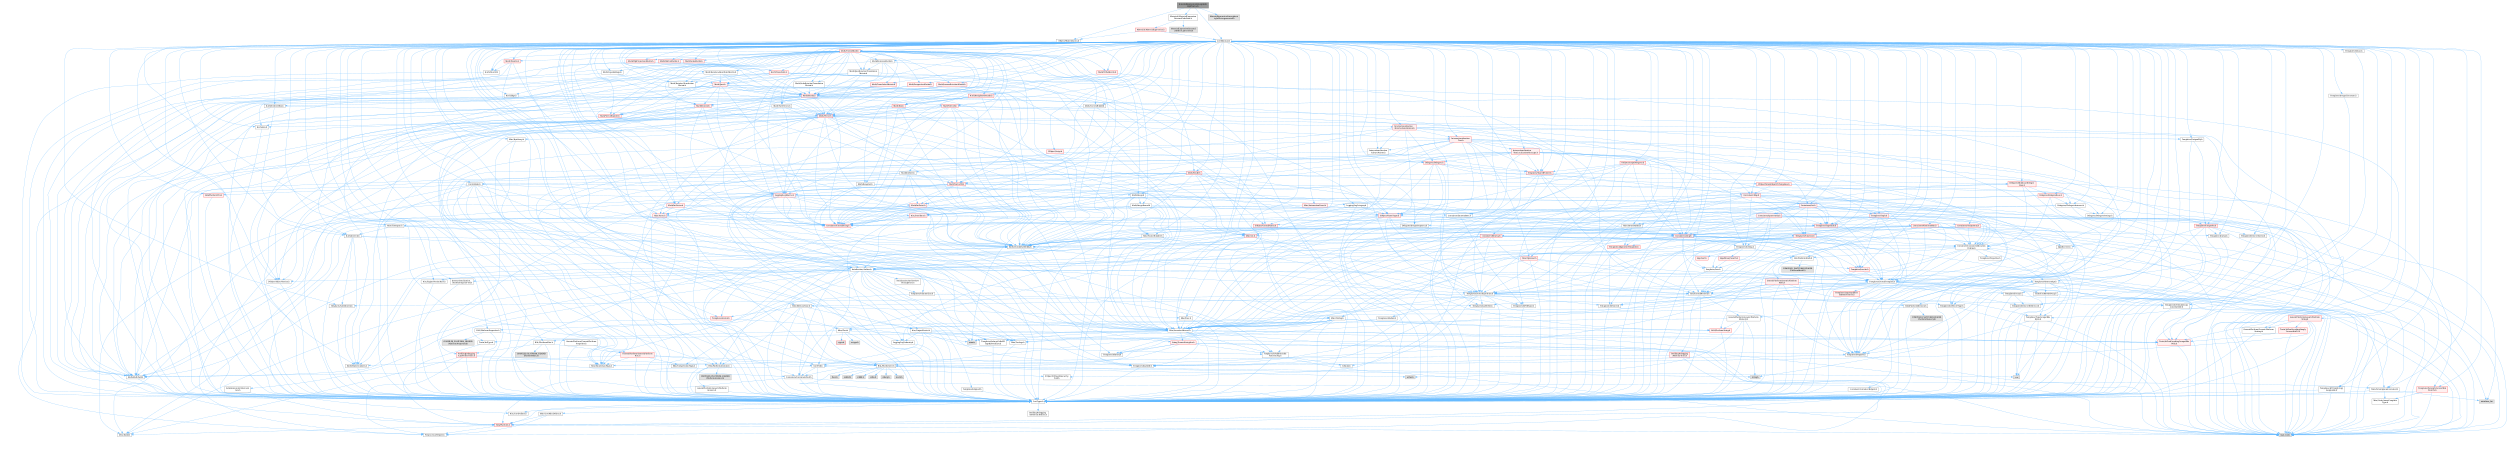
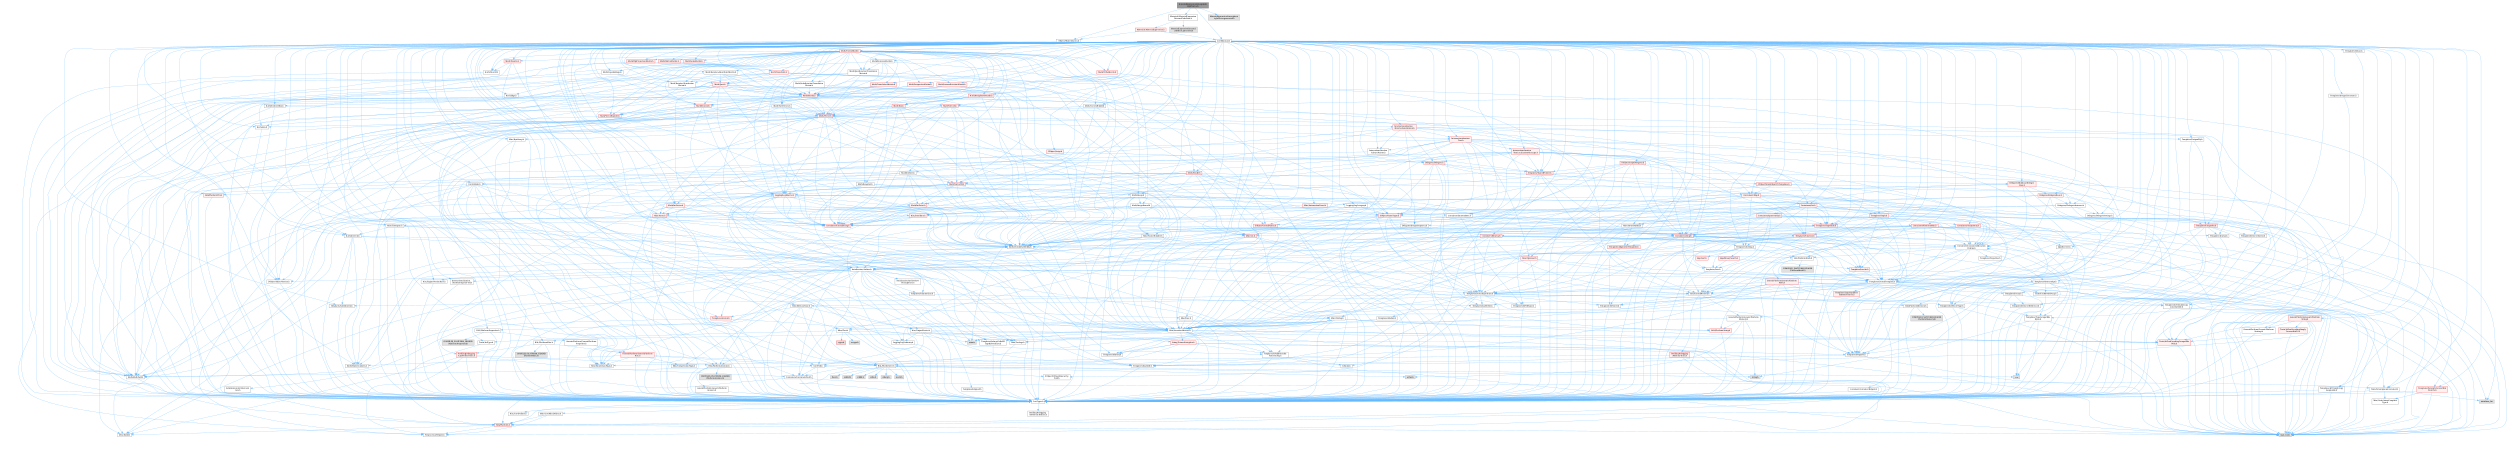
(271, 368) -> (639, 399)
